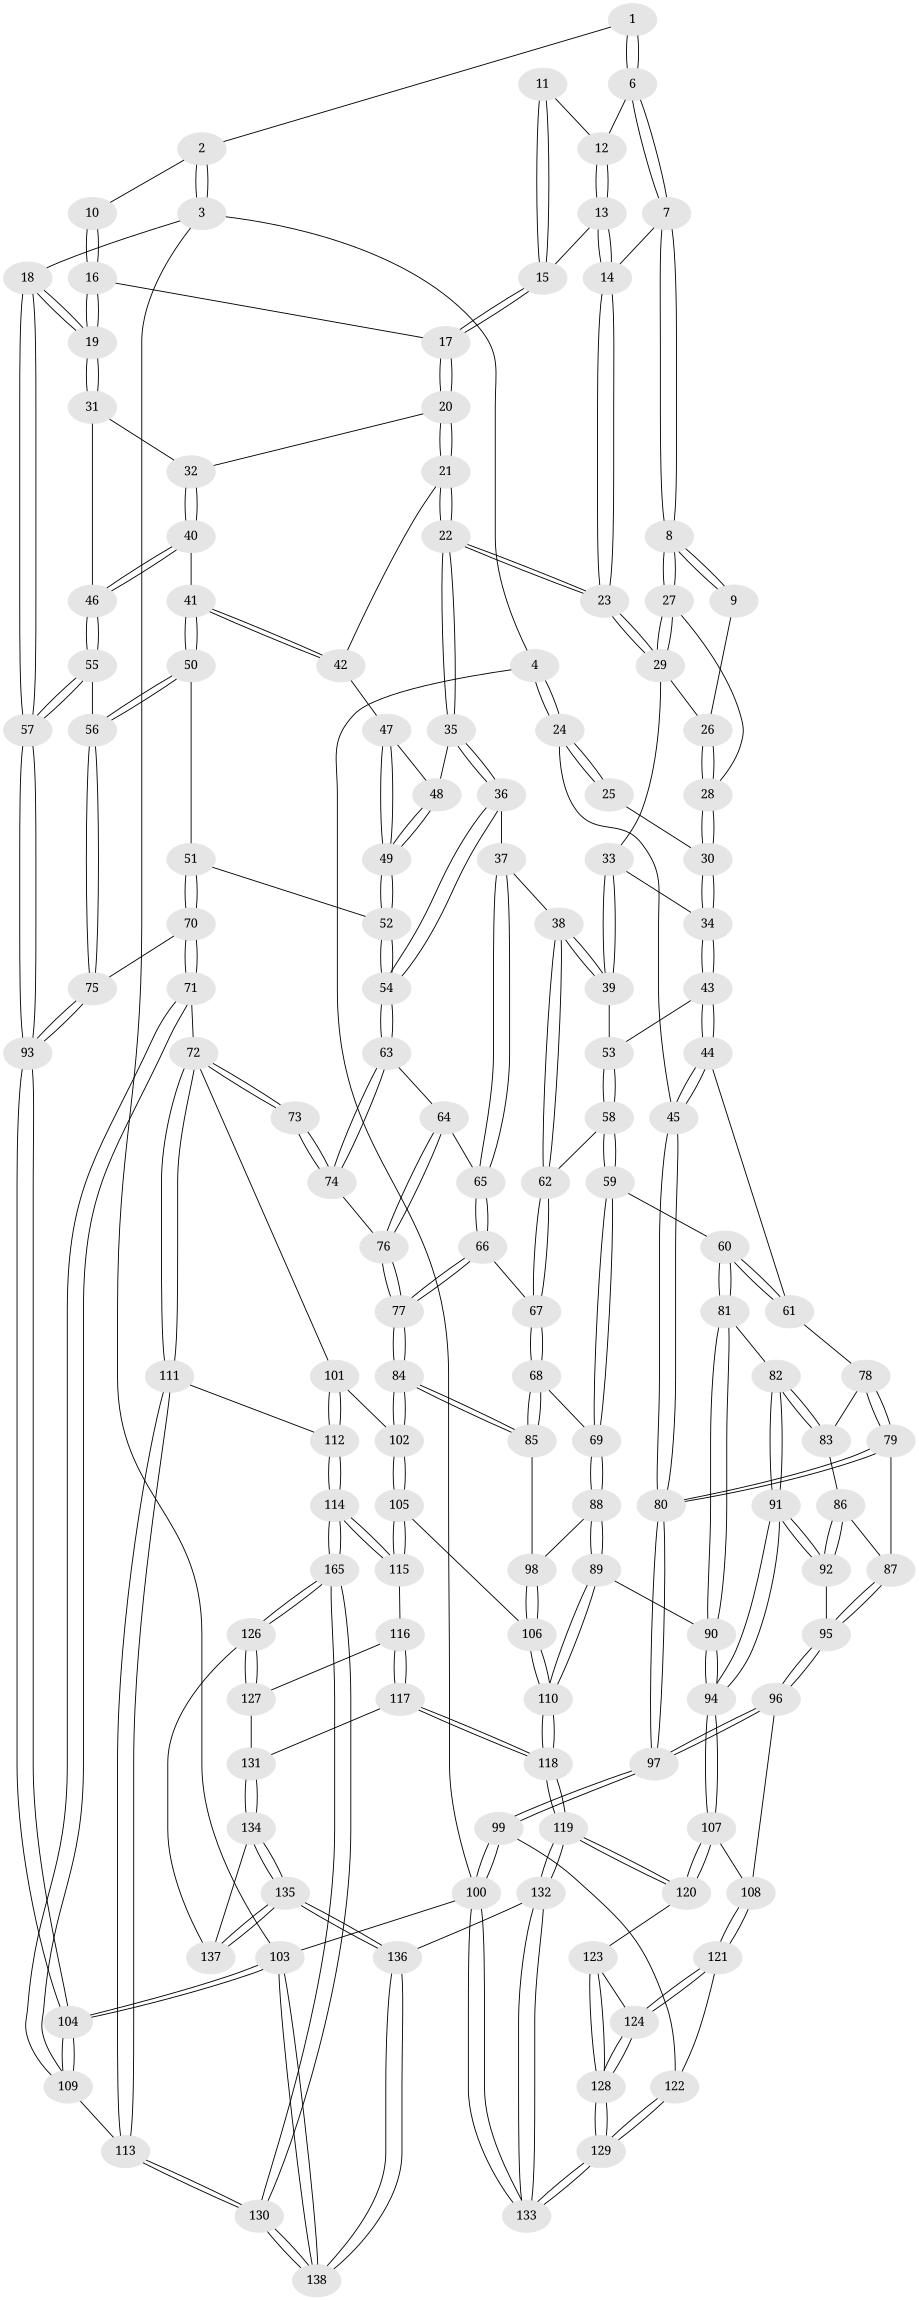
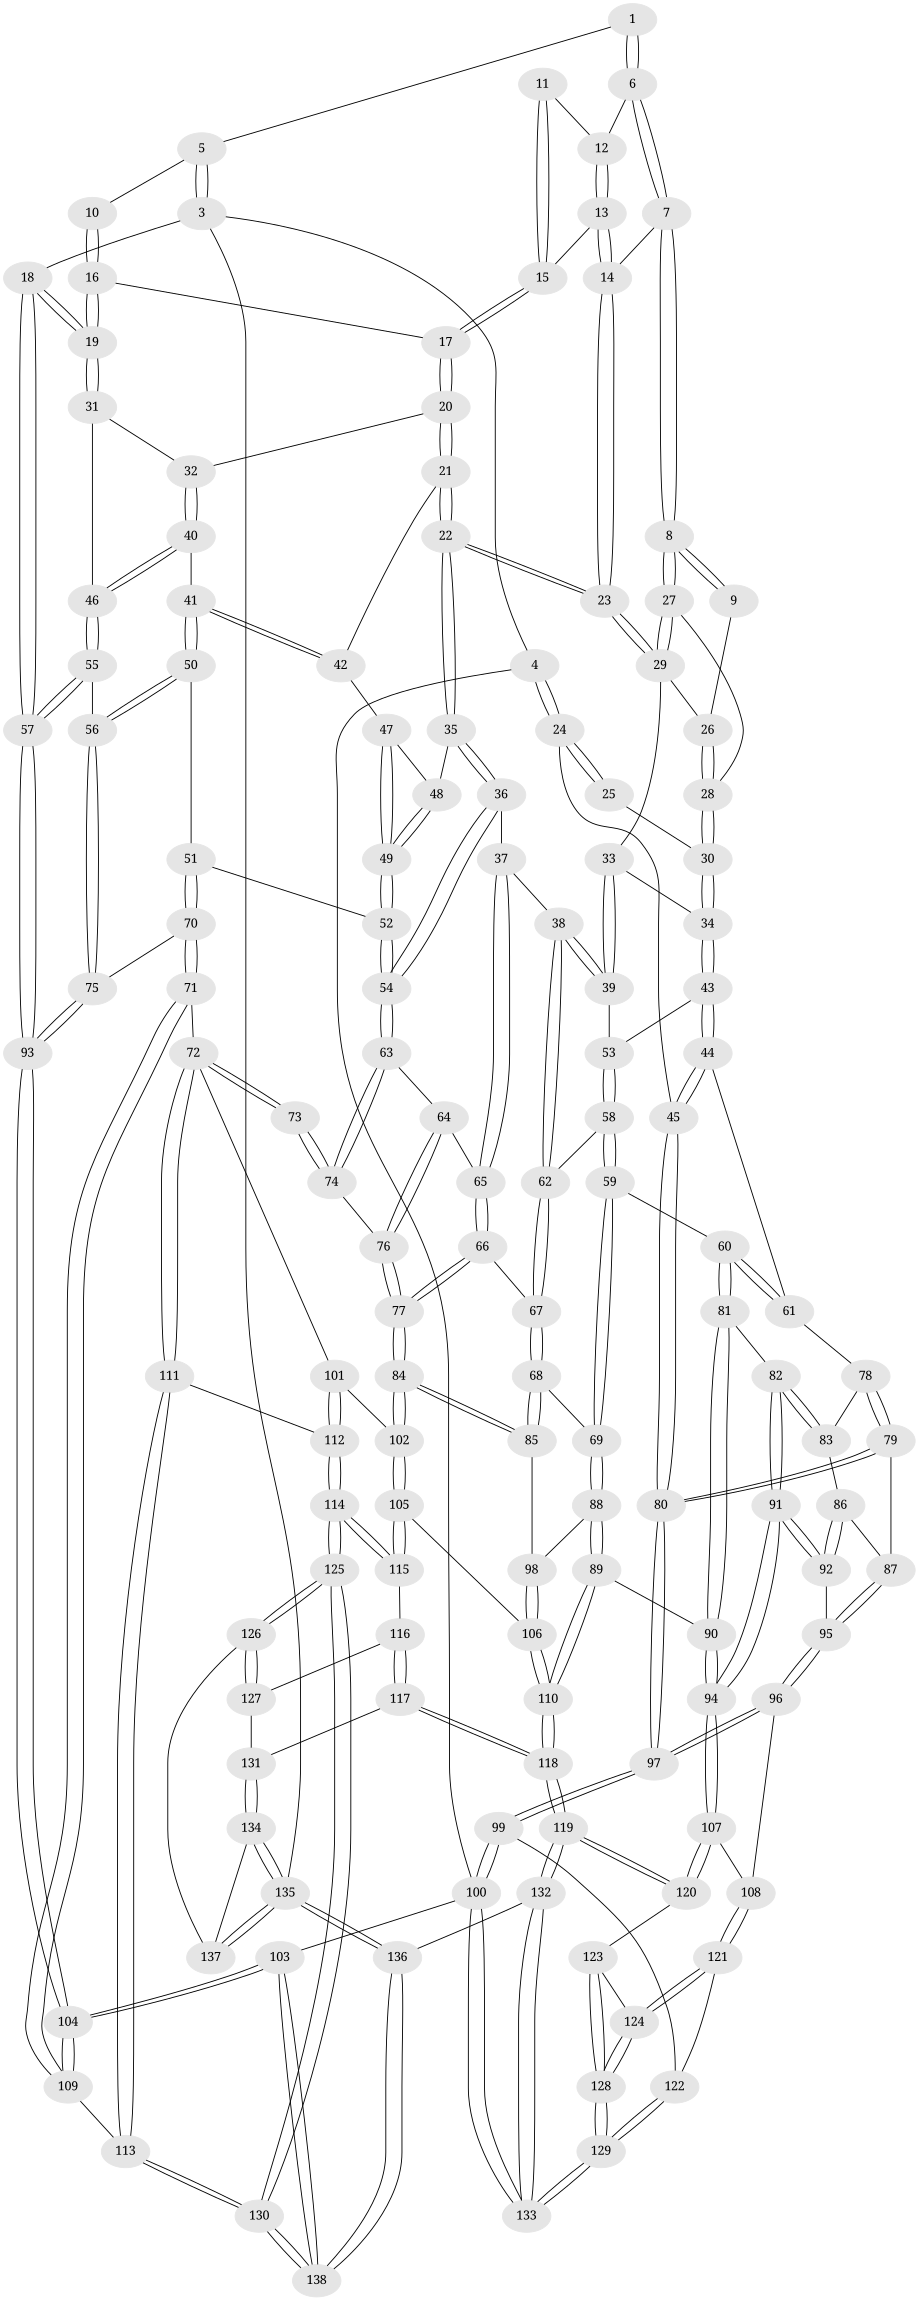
(202, 149) -> (202, 149)
(132, 1096) -> (246, 1052)
(335, 1570) -> (335, 1570)
